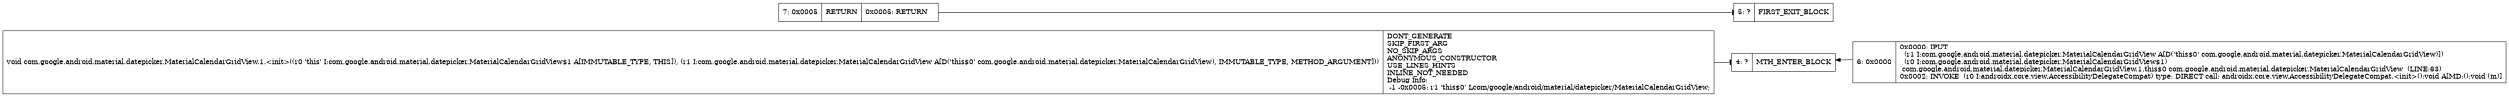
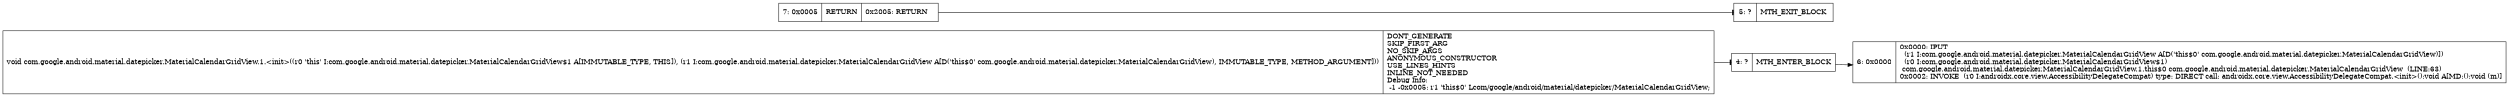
(900, 12) -> (900, 12)
(1794, 12) -> (1793, 12)
(1847, 60) -> (1842, 65)
